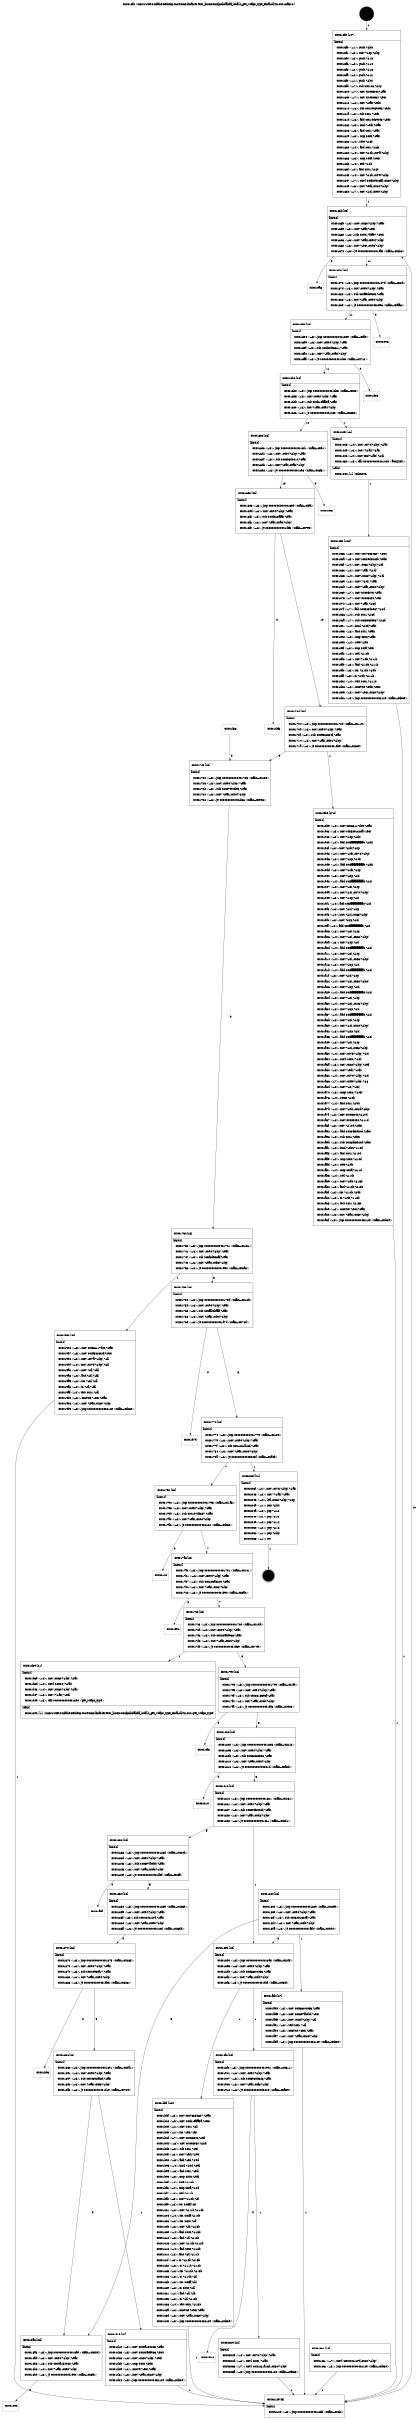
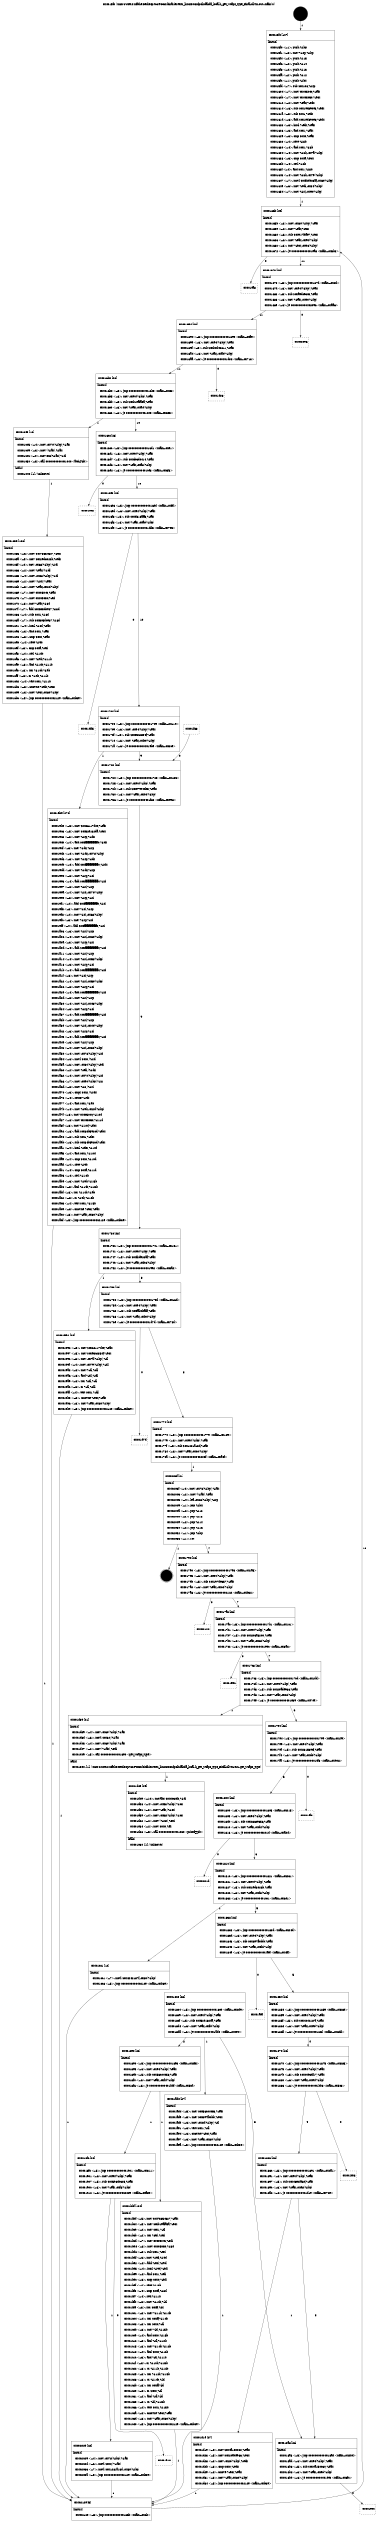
(219, 1473) -> (207, 1548)
none -> (165, 1816)
(254, 1884) -> (187, 1932)
